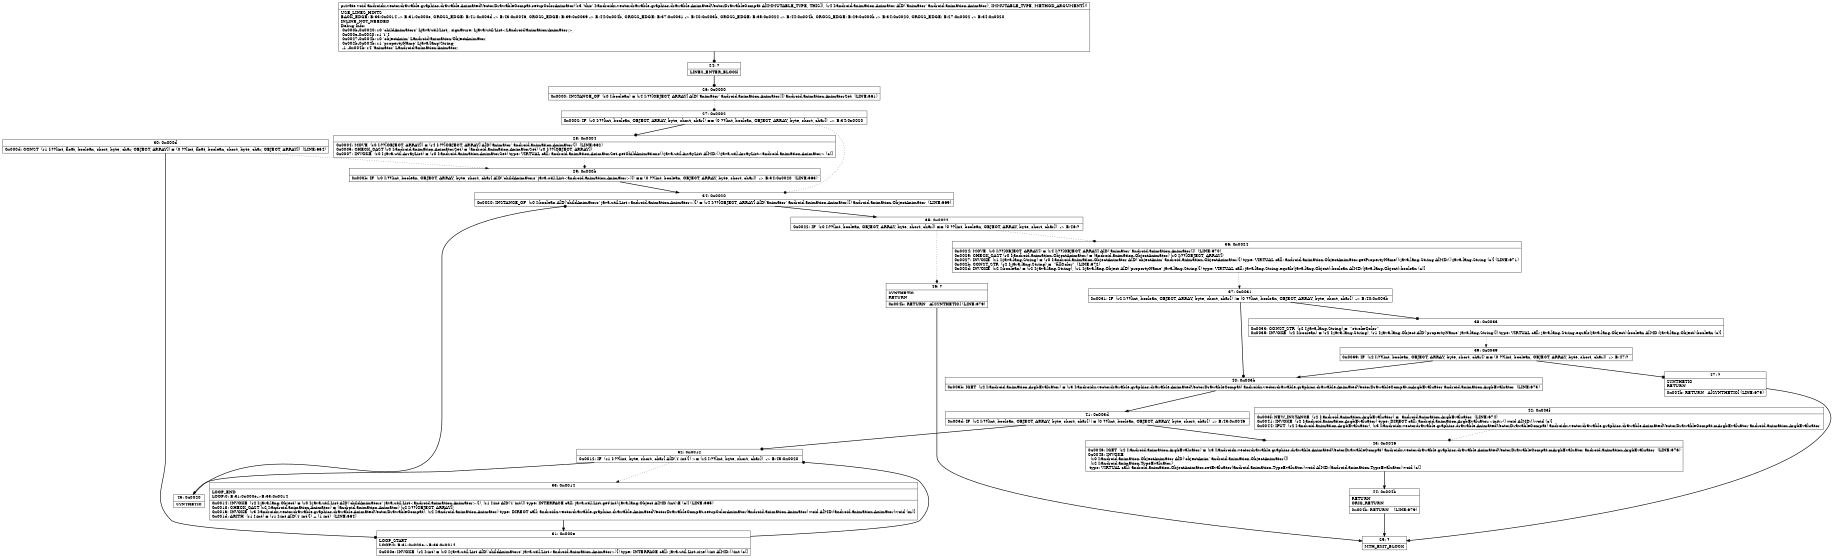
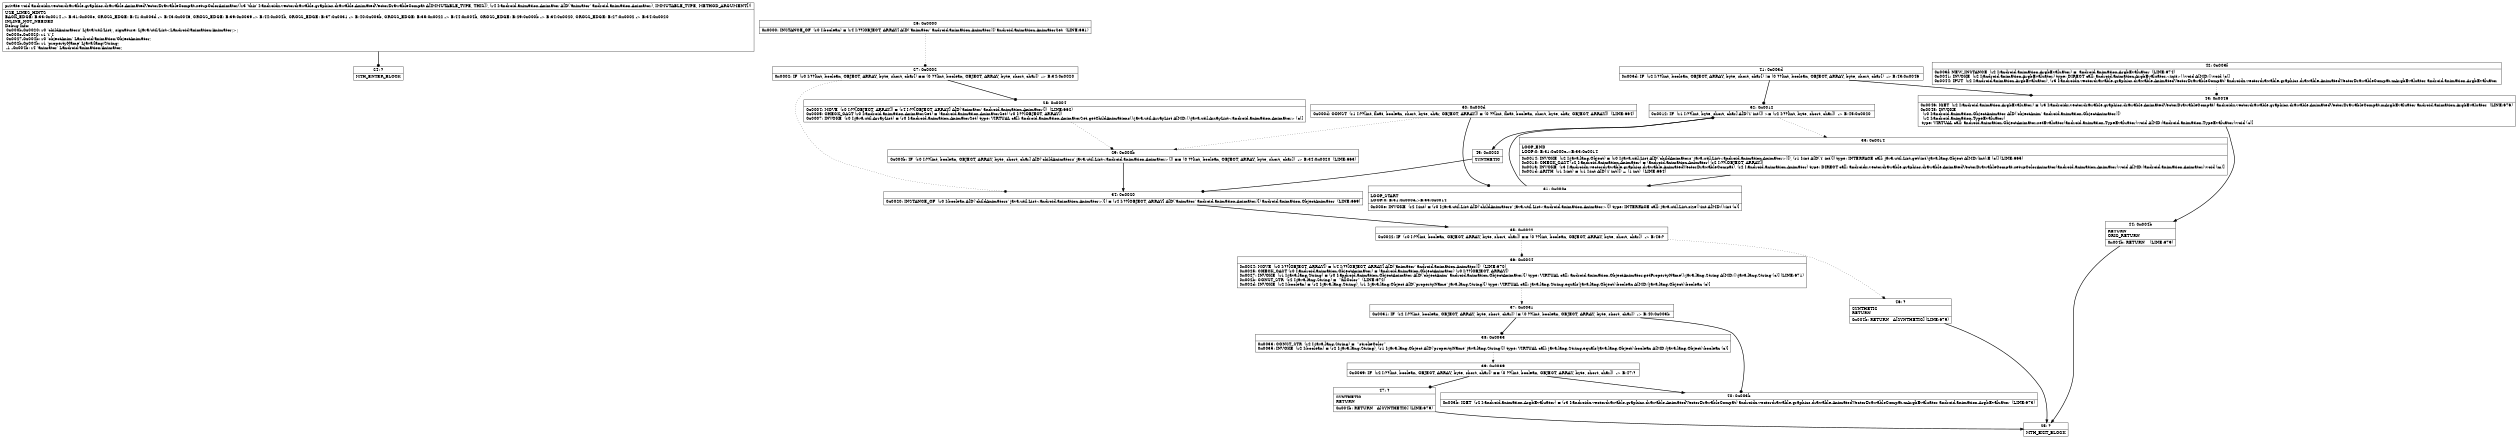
(714, 72) -> (378, 77)
(714, 80) -> none
(1172, 401) -> none
